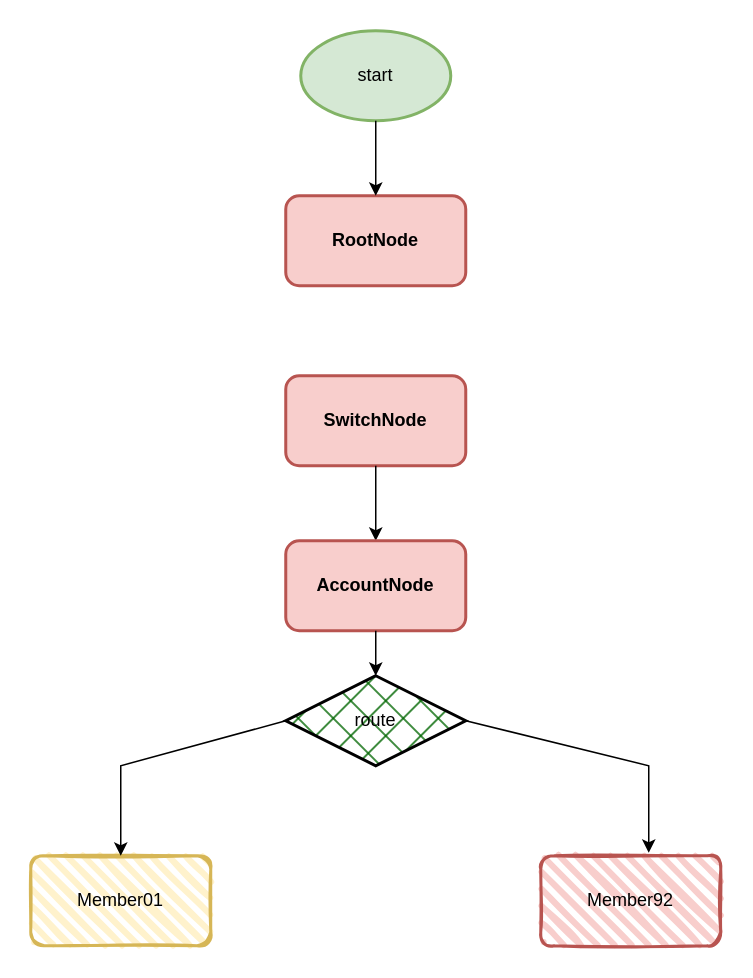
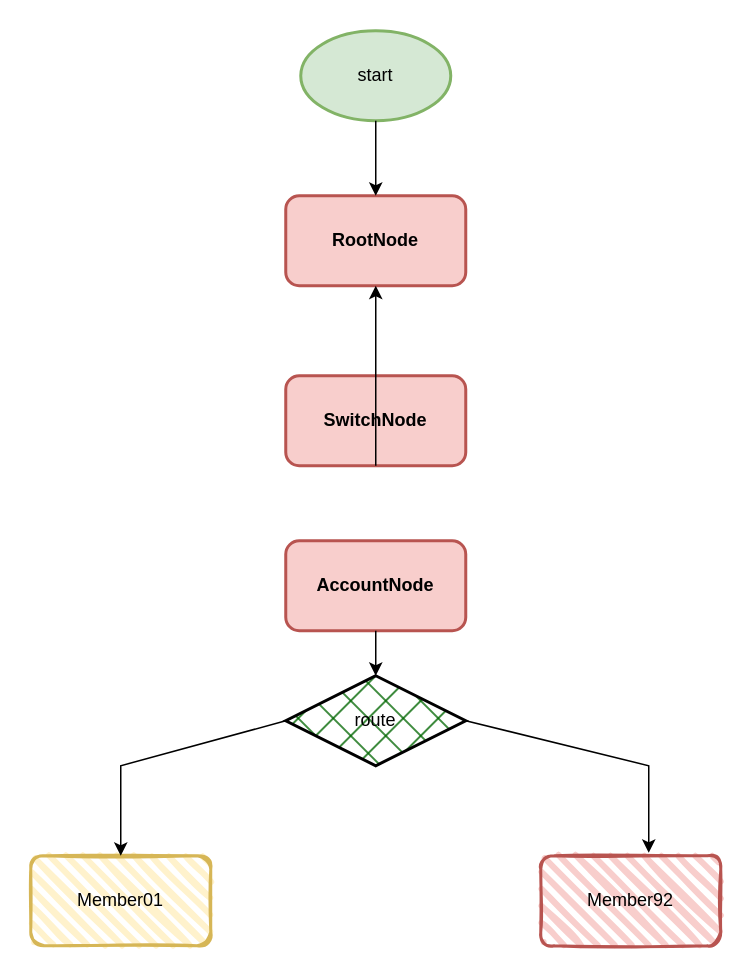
(376, 498) -> (376, 381)
